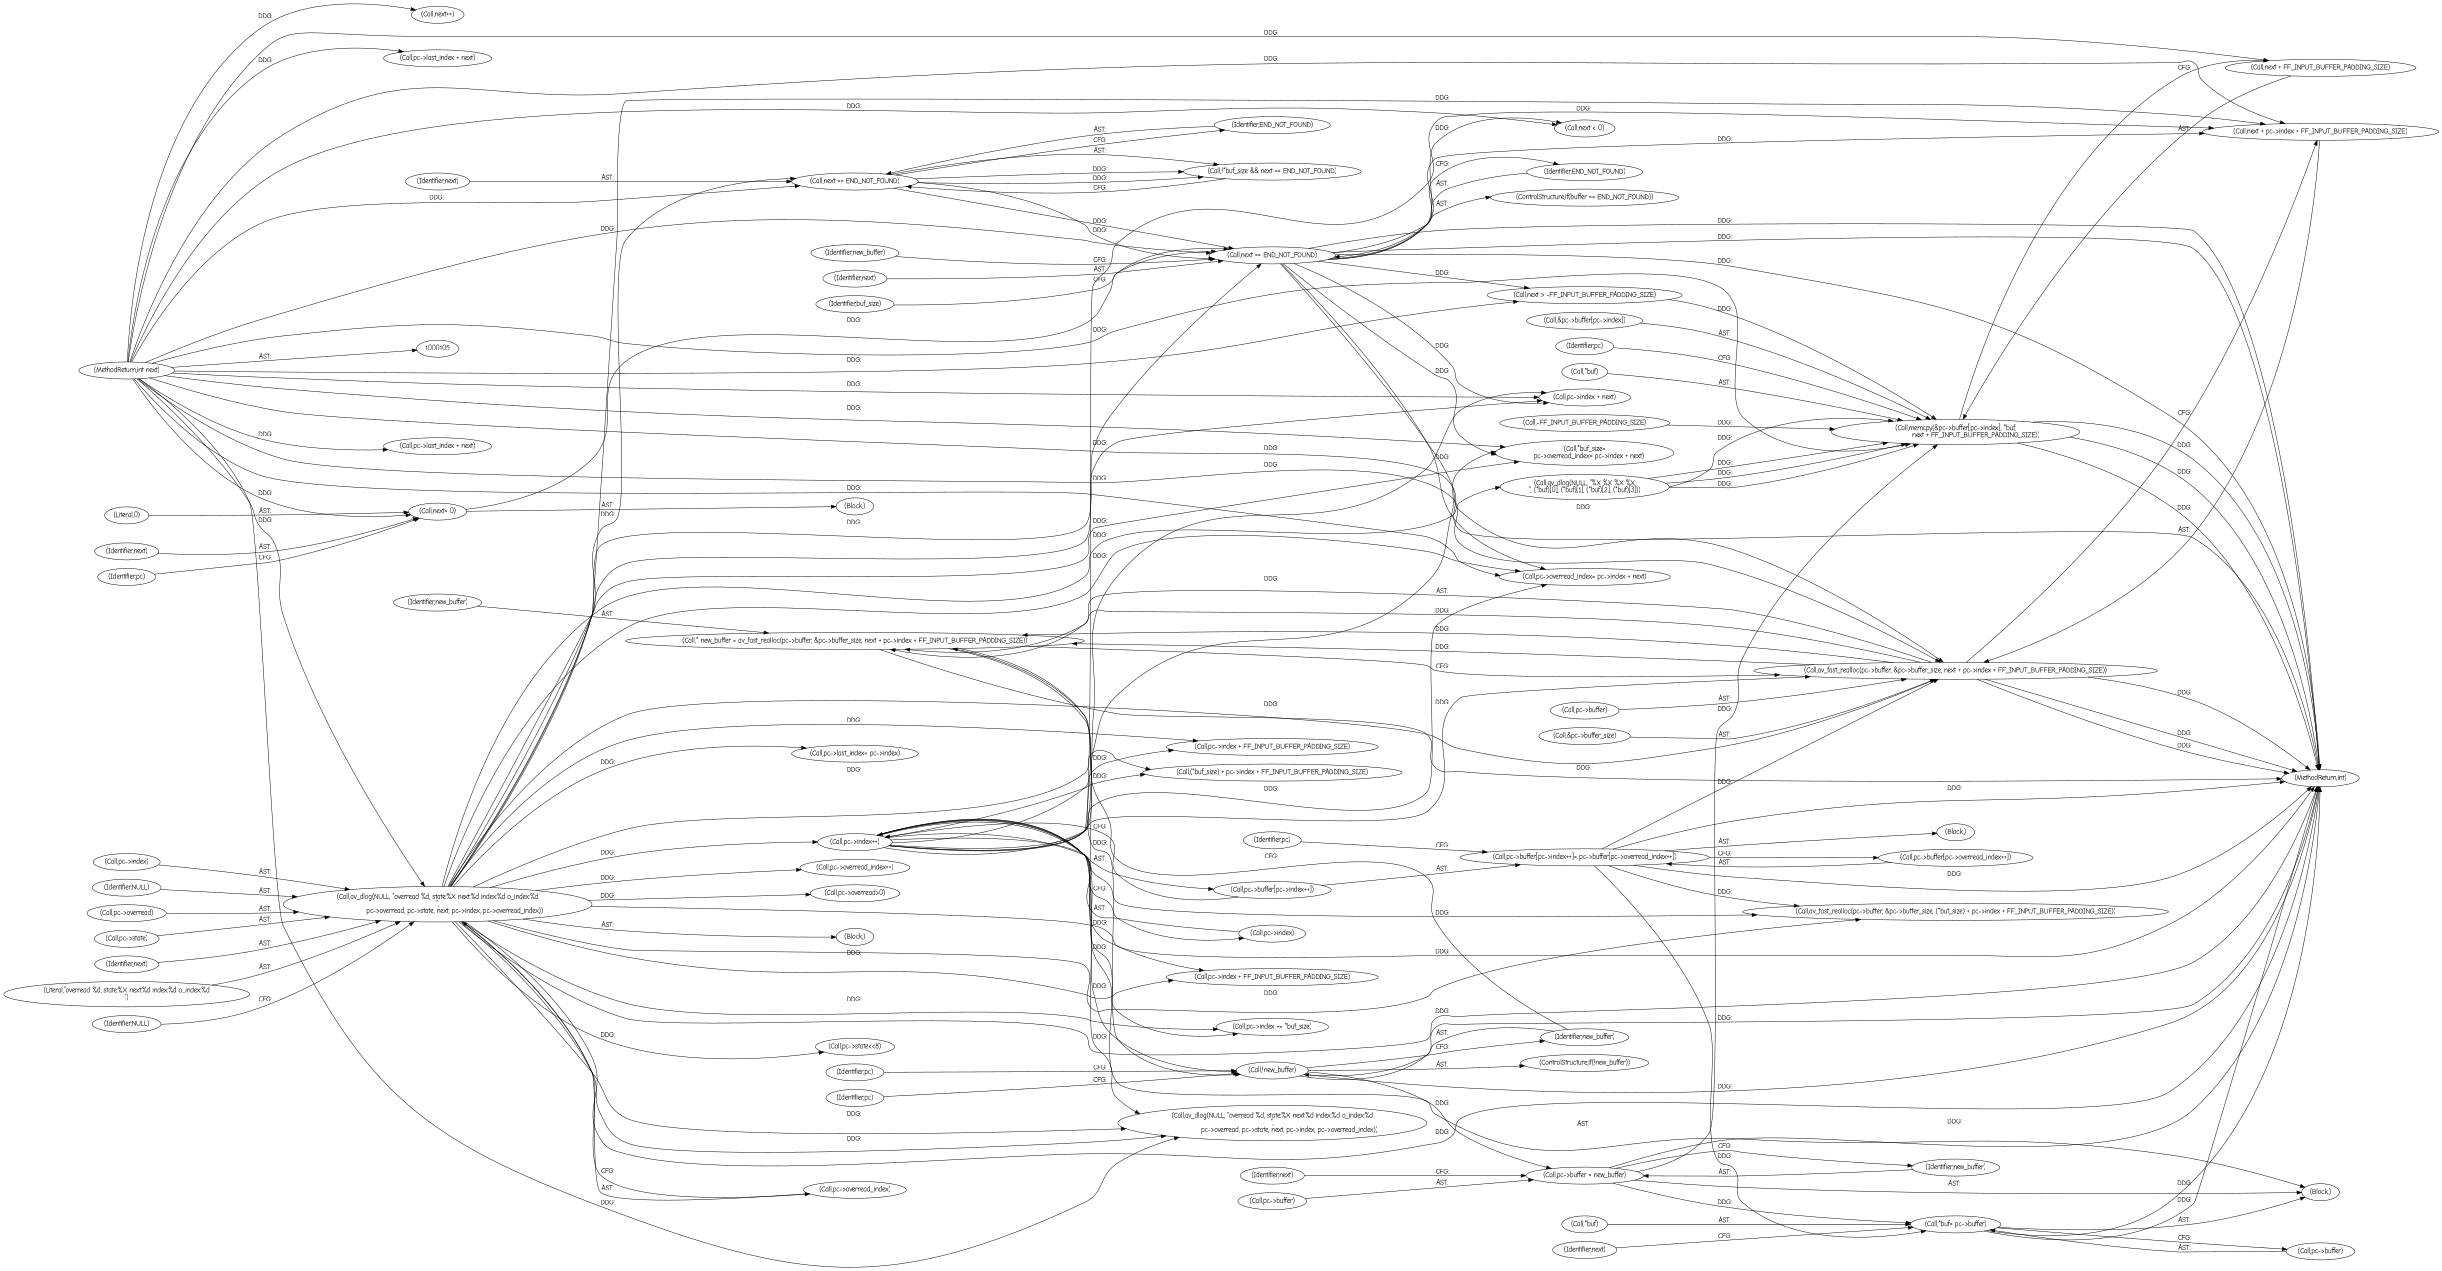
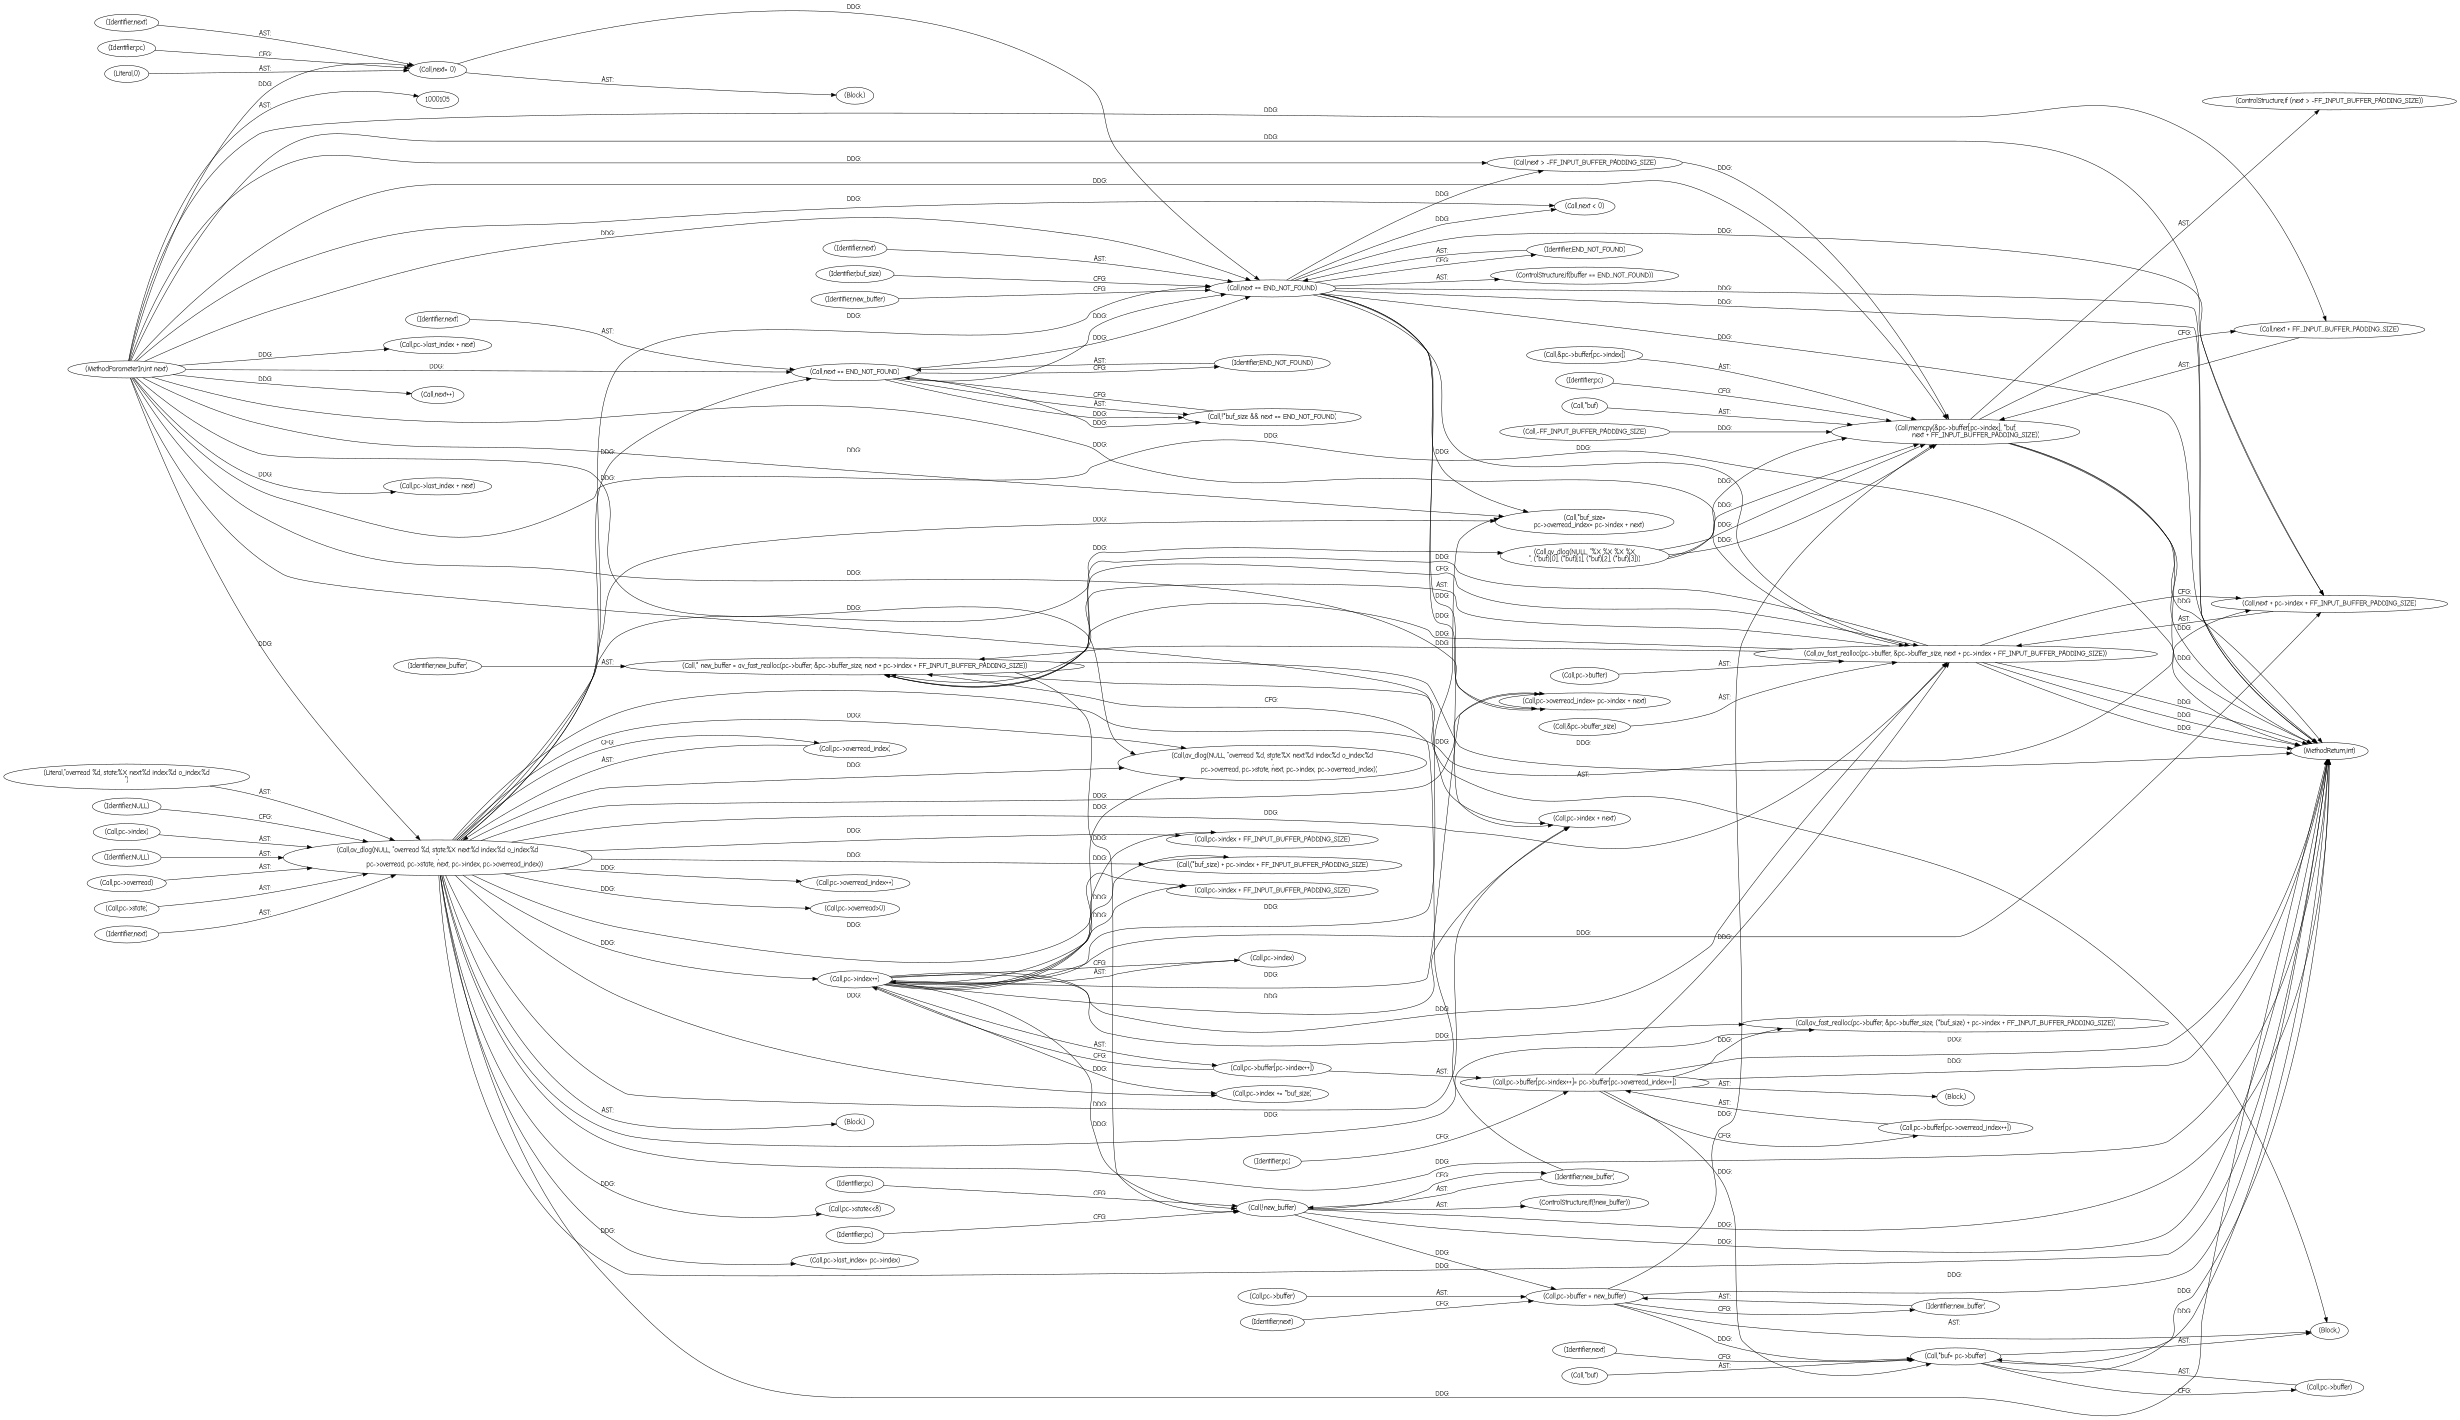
none -> (2329, 101)
(127, 371) -> (127, 369)
